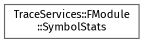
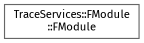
(72, 21) -> (72, 21)
